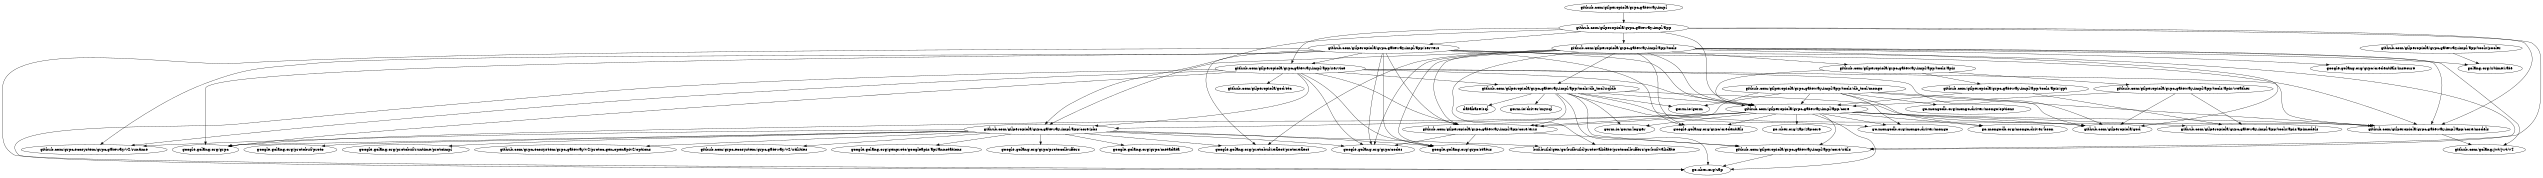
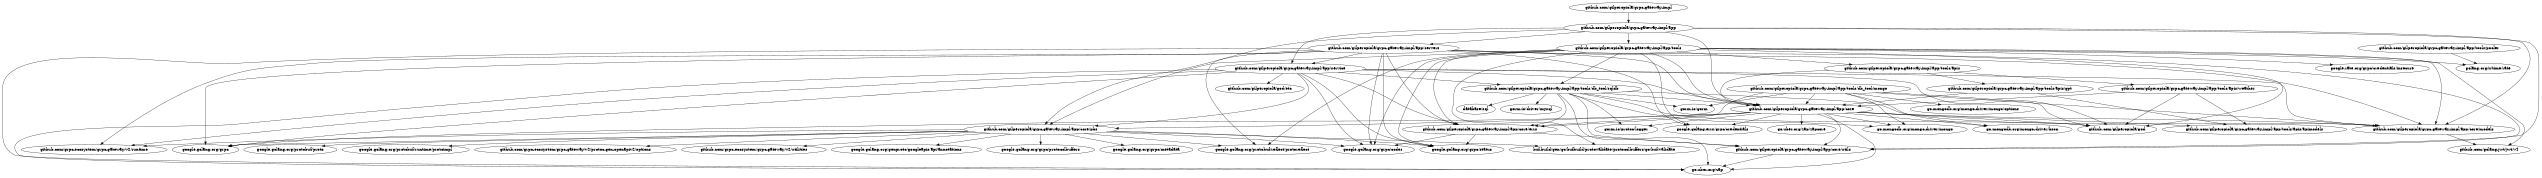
(2371, 69) -> (2372, 69)
(1625, 129) -> (1626, 129)
(1709, 129) -> (1713, 129)
